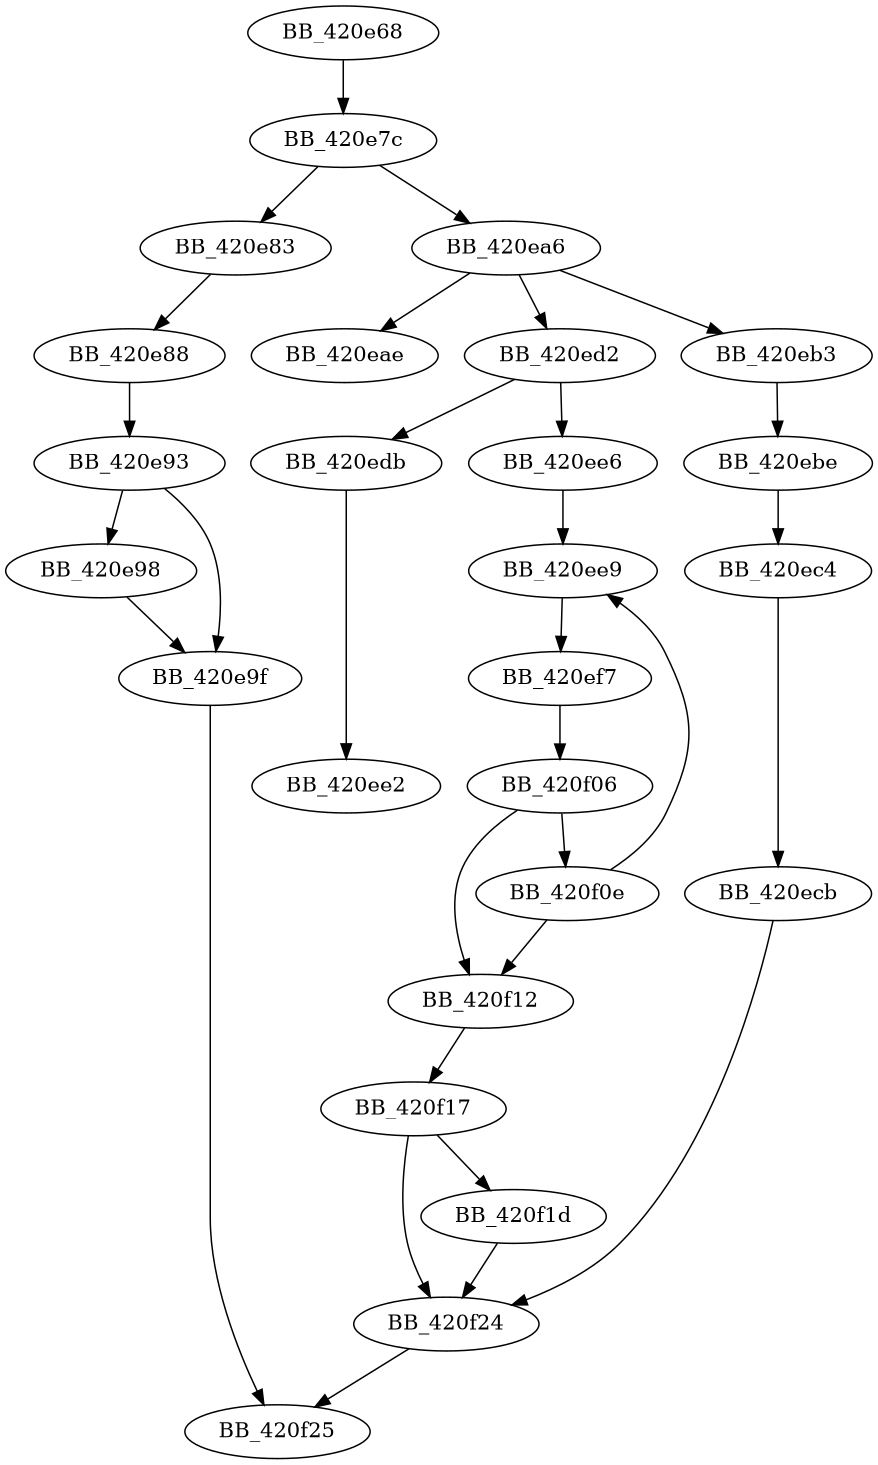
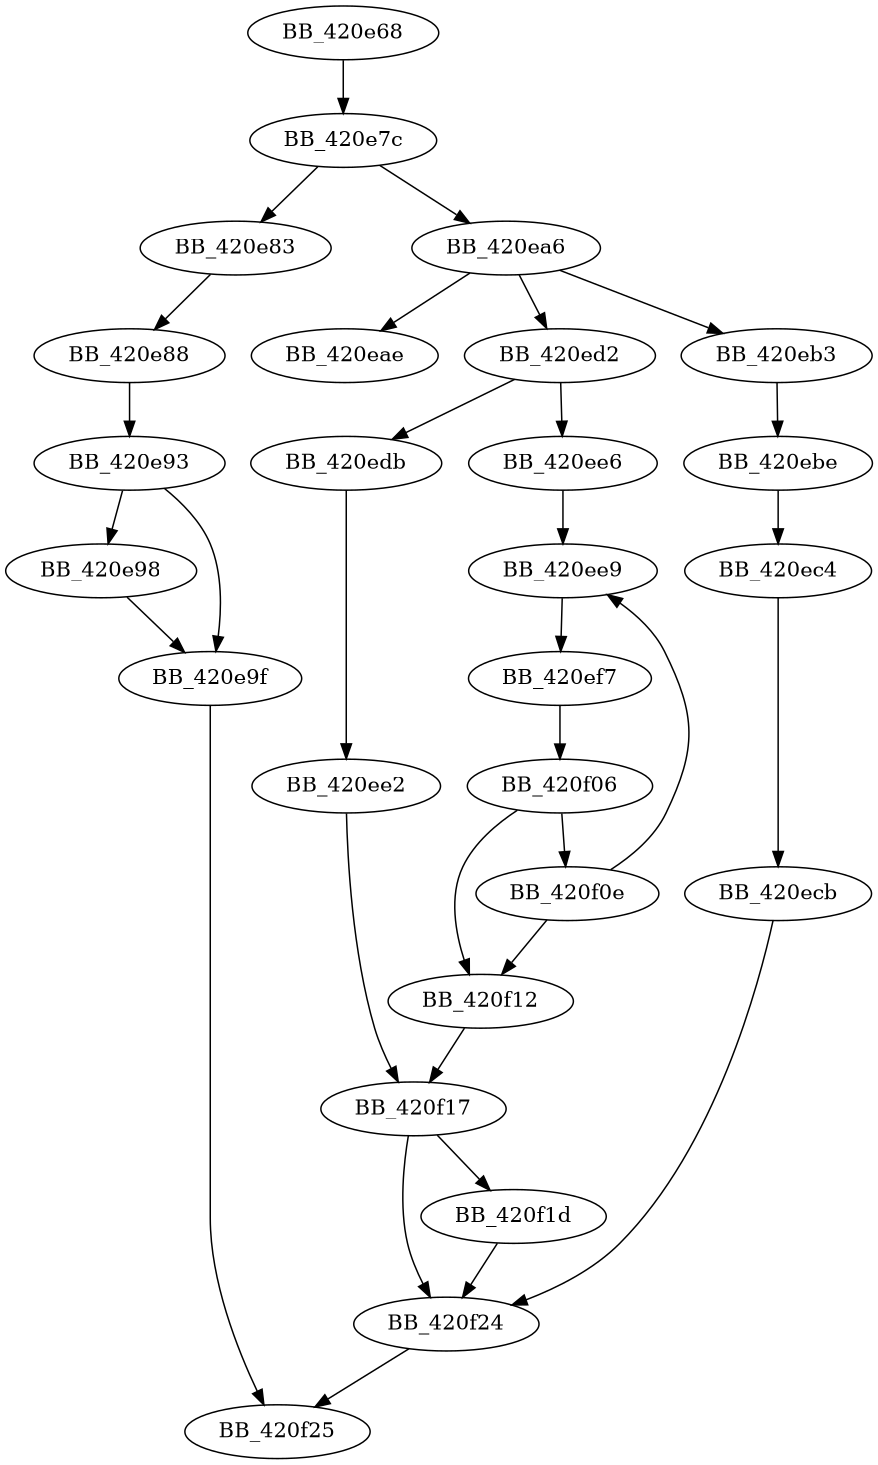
none -> (357, 943)
